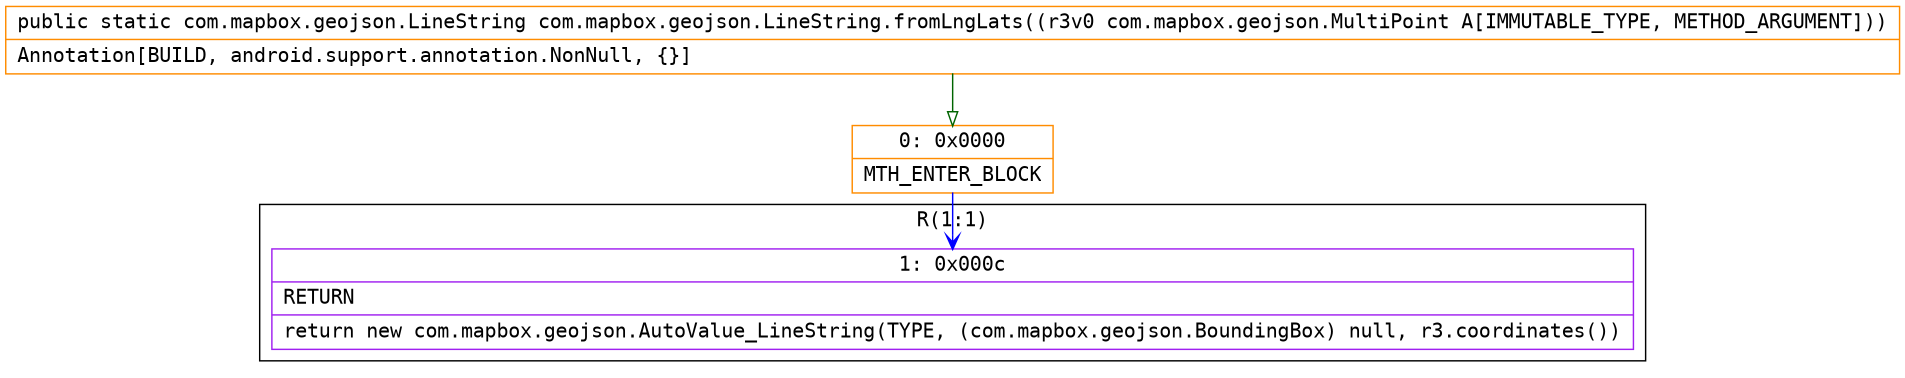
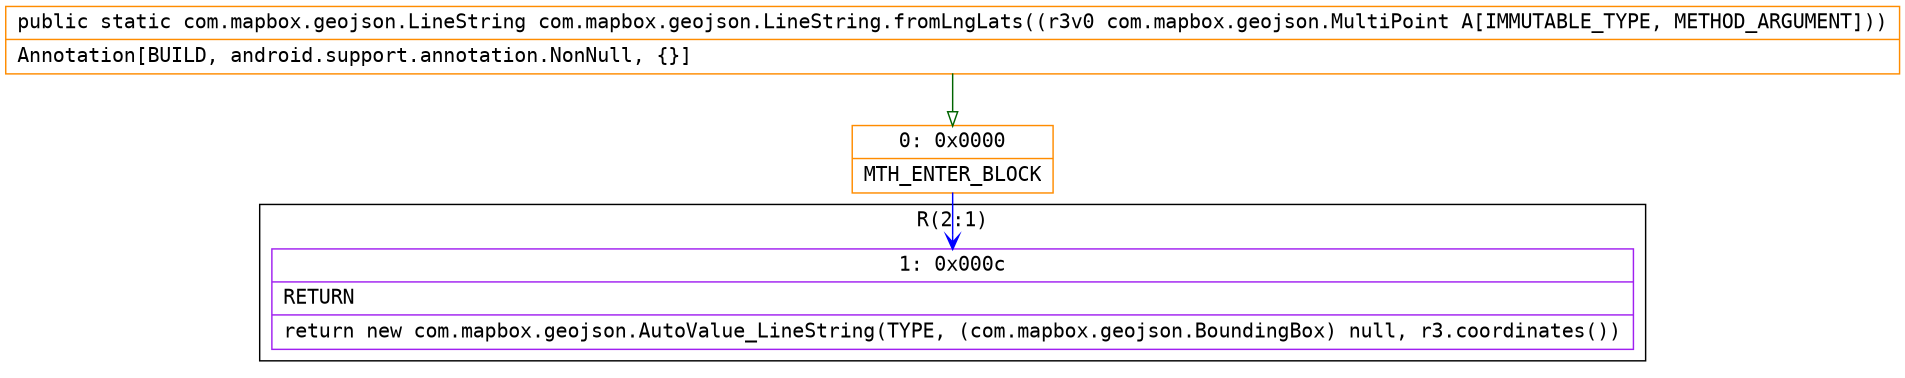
(953, 221) -> (953, 221)
